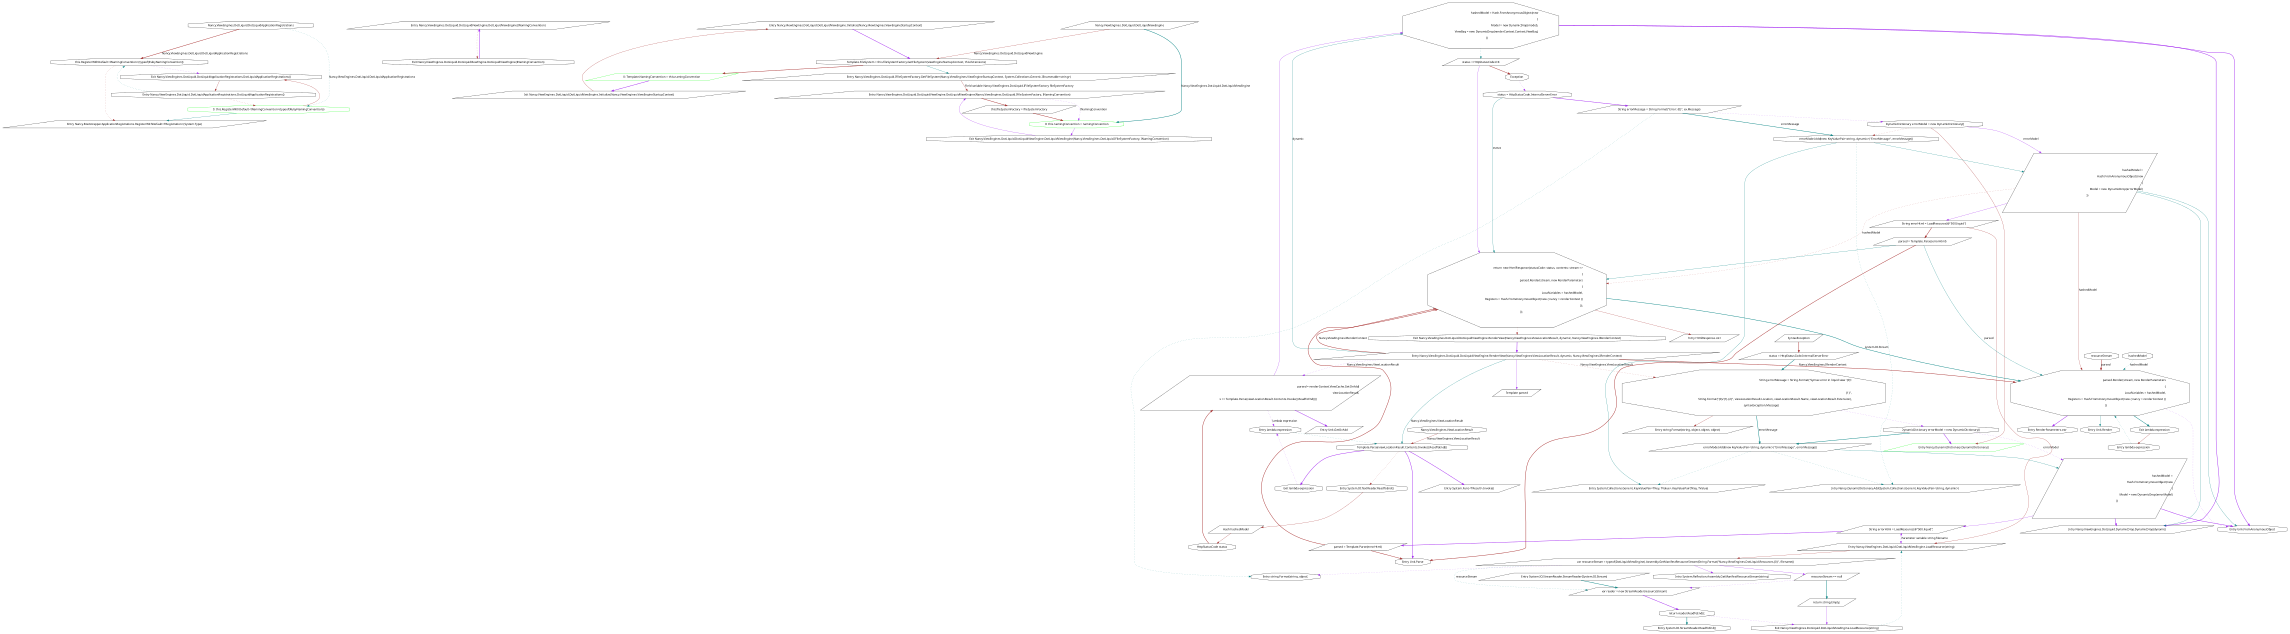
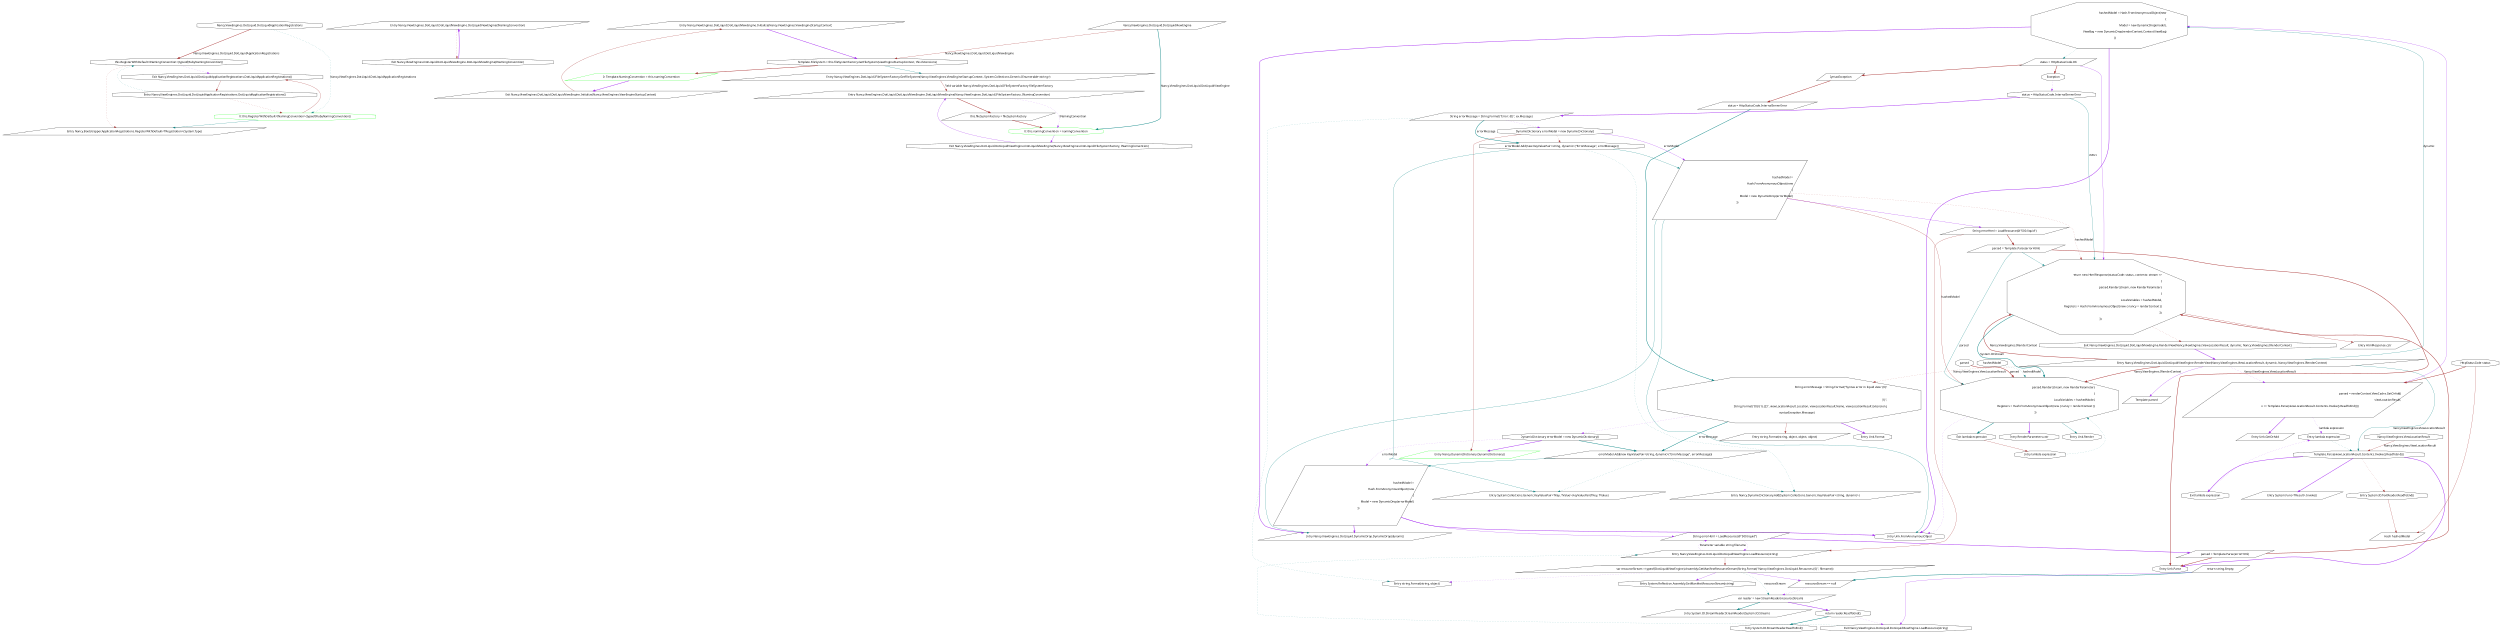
none -> (1943, 70)
(2102, 356) -> (1964, 363)
none -> (1873, 437)
(1225, 538) -> (2465, 457)
(1598, 584) -> (1750, 606)
(1827, 589) -> (2023, 575)
